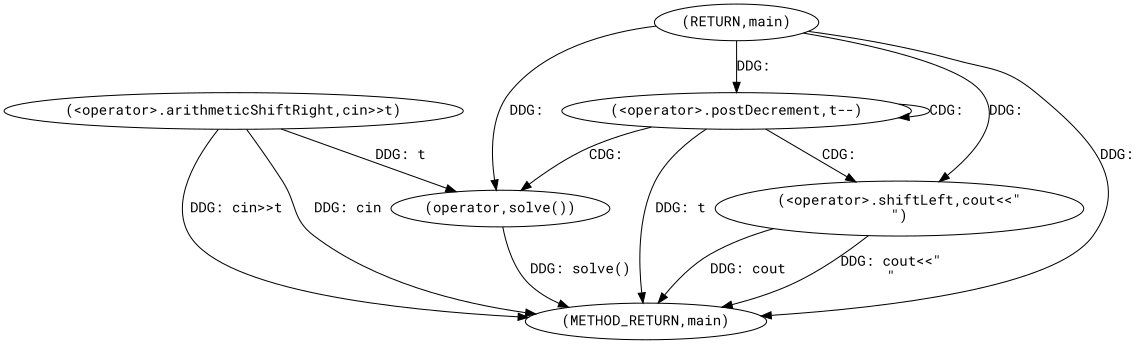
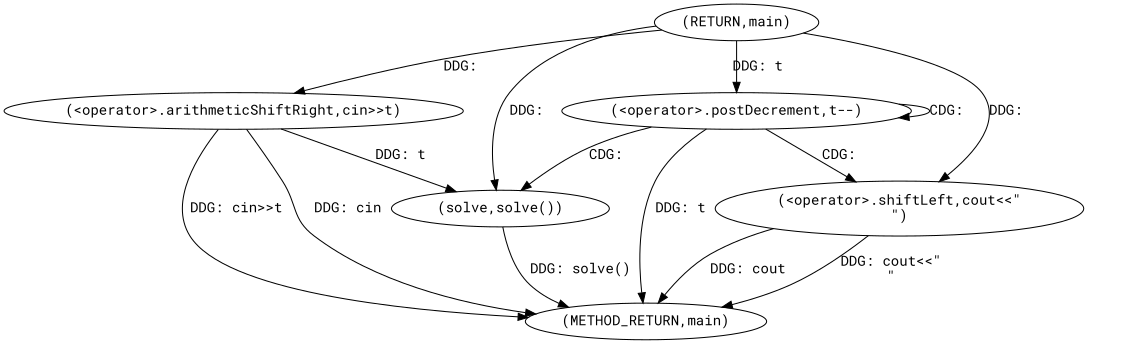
(758, 67) -> (758, 67)
(1107, 202) -> (482, 53)
(500, 209) -> (500, 209)
